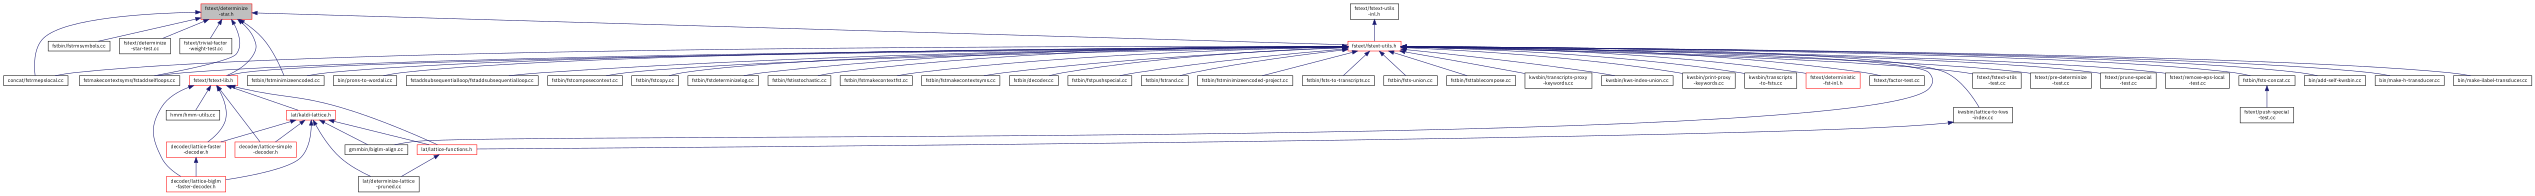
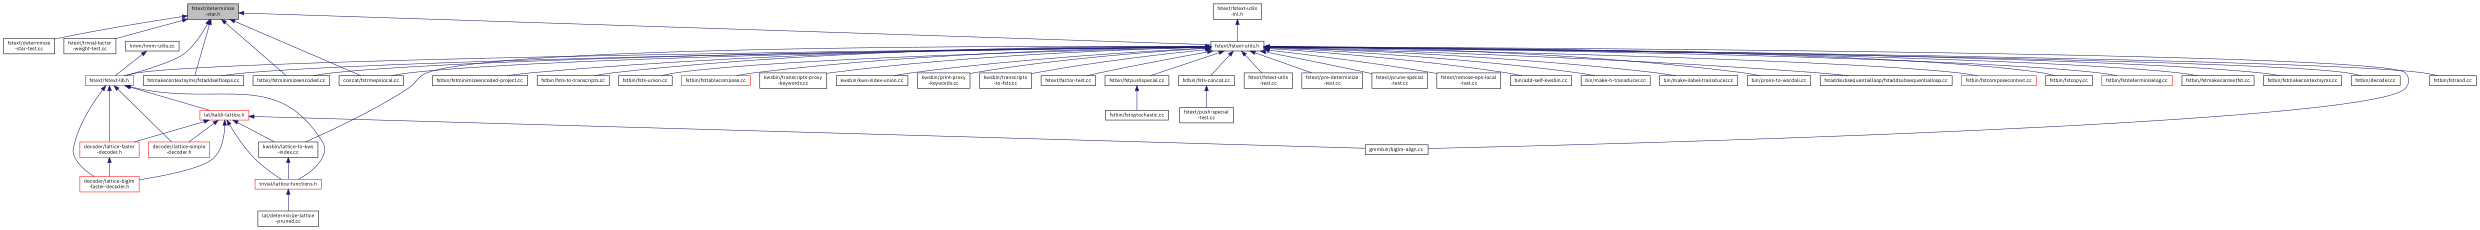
(226, 12) -> (213, 12)
(79, 46) -> none
(1375, 46) -> (1237, 46)
(975, 59) -> (1137, 101)
(585, 81) -> (1999, 81)
(723, 81) -> (2137, 81)
(1481, 81) -> (716, 81)
(1833, 81) -> none
(202, 100) -> (129, 65)
(447, 150) -> (288, 184)
(338, 156) -> (256, 132)
